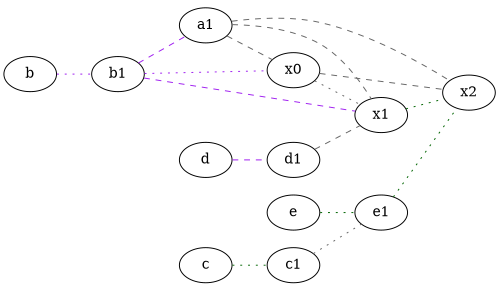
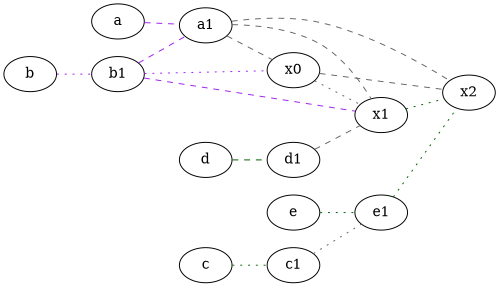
none -> (118, 21)
(250, 160) -> (250, 160)
